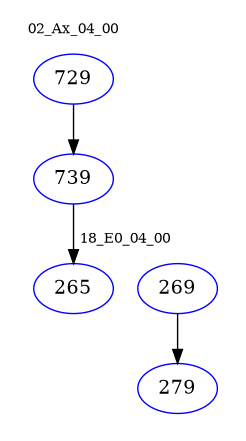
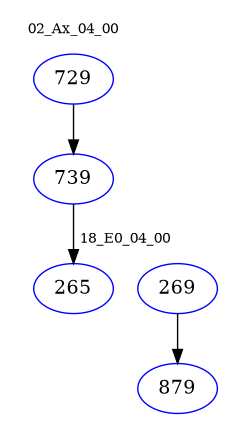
(178, 389) -> (178, 389)
